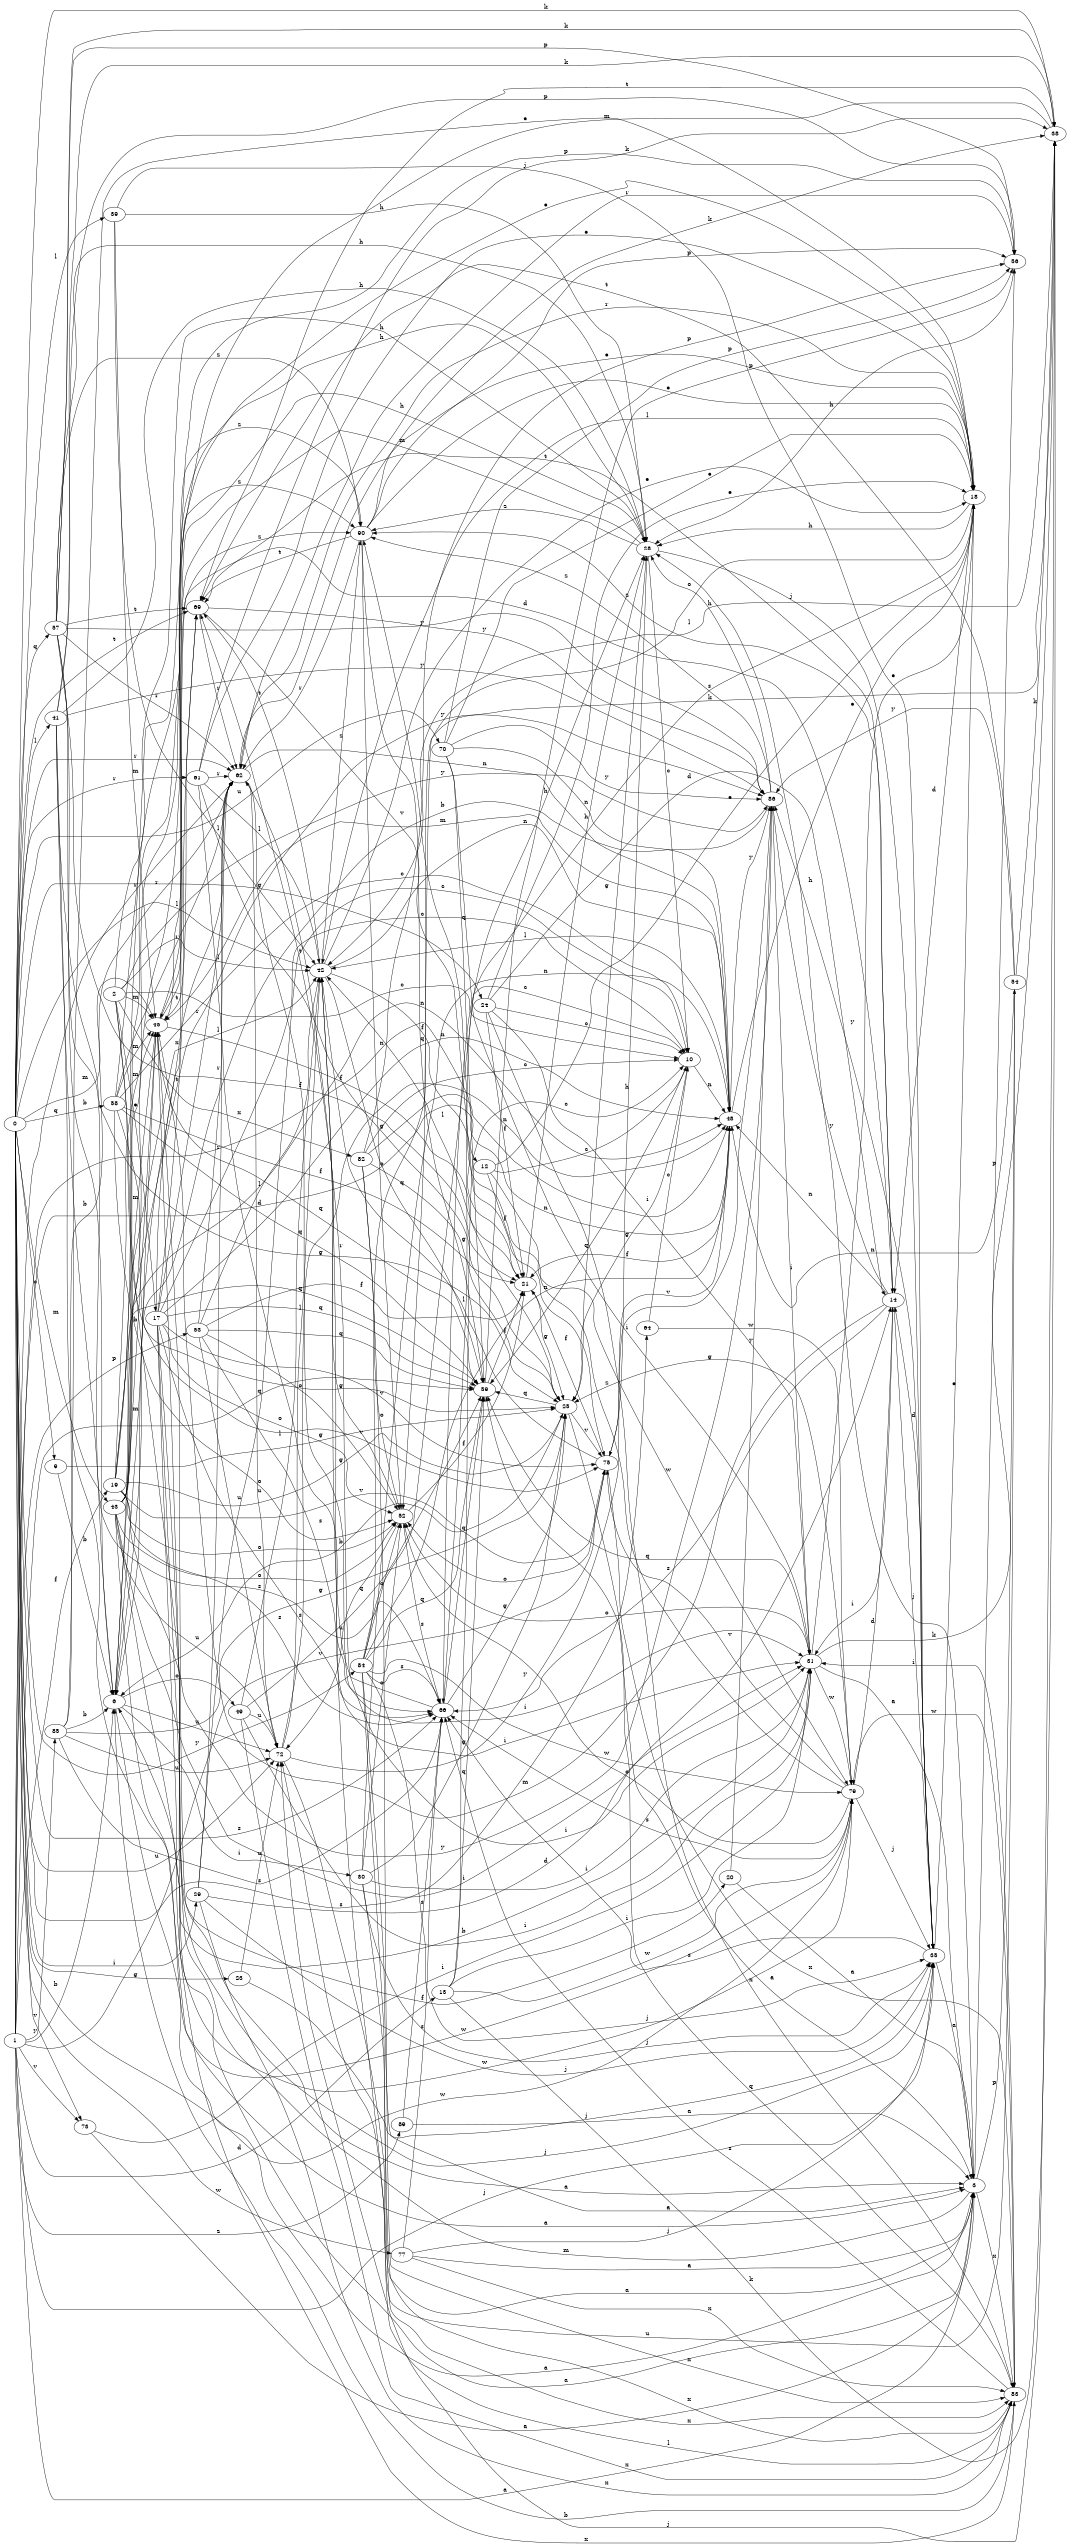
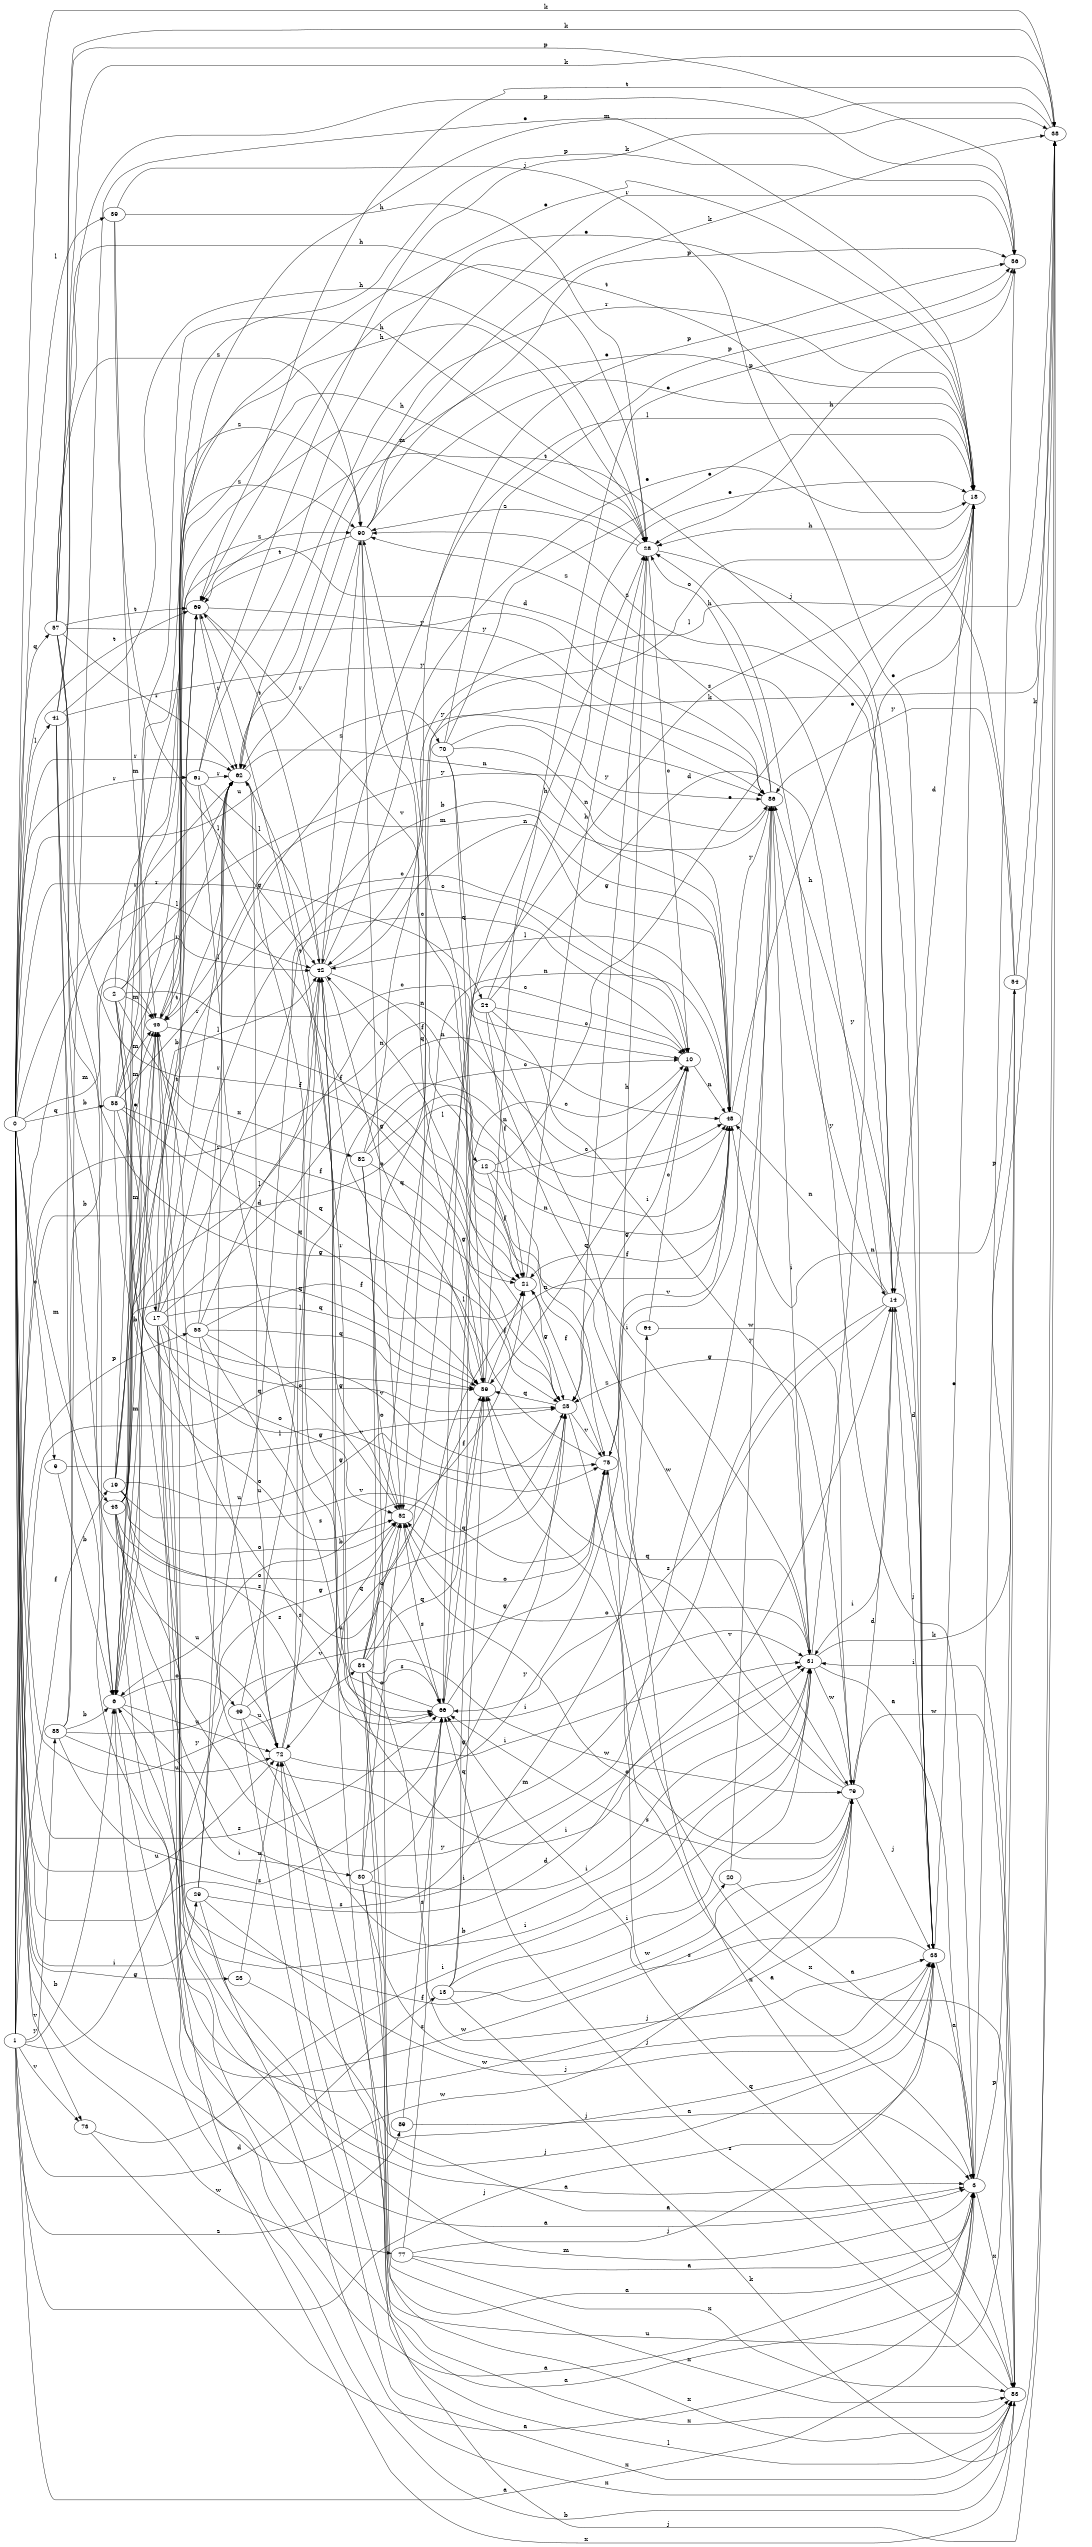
(177, 1043) -> (177, 1043)
